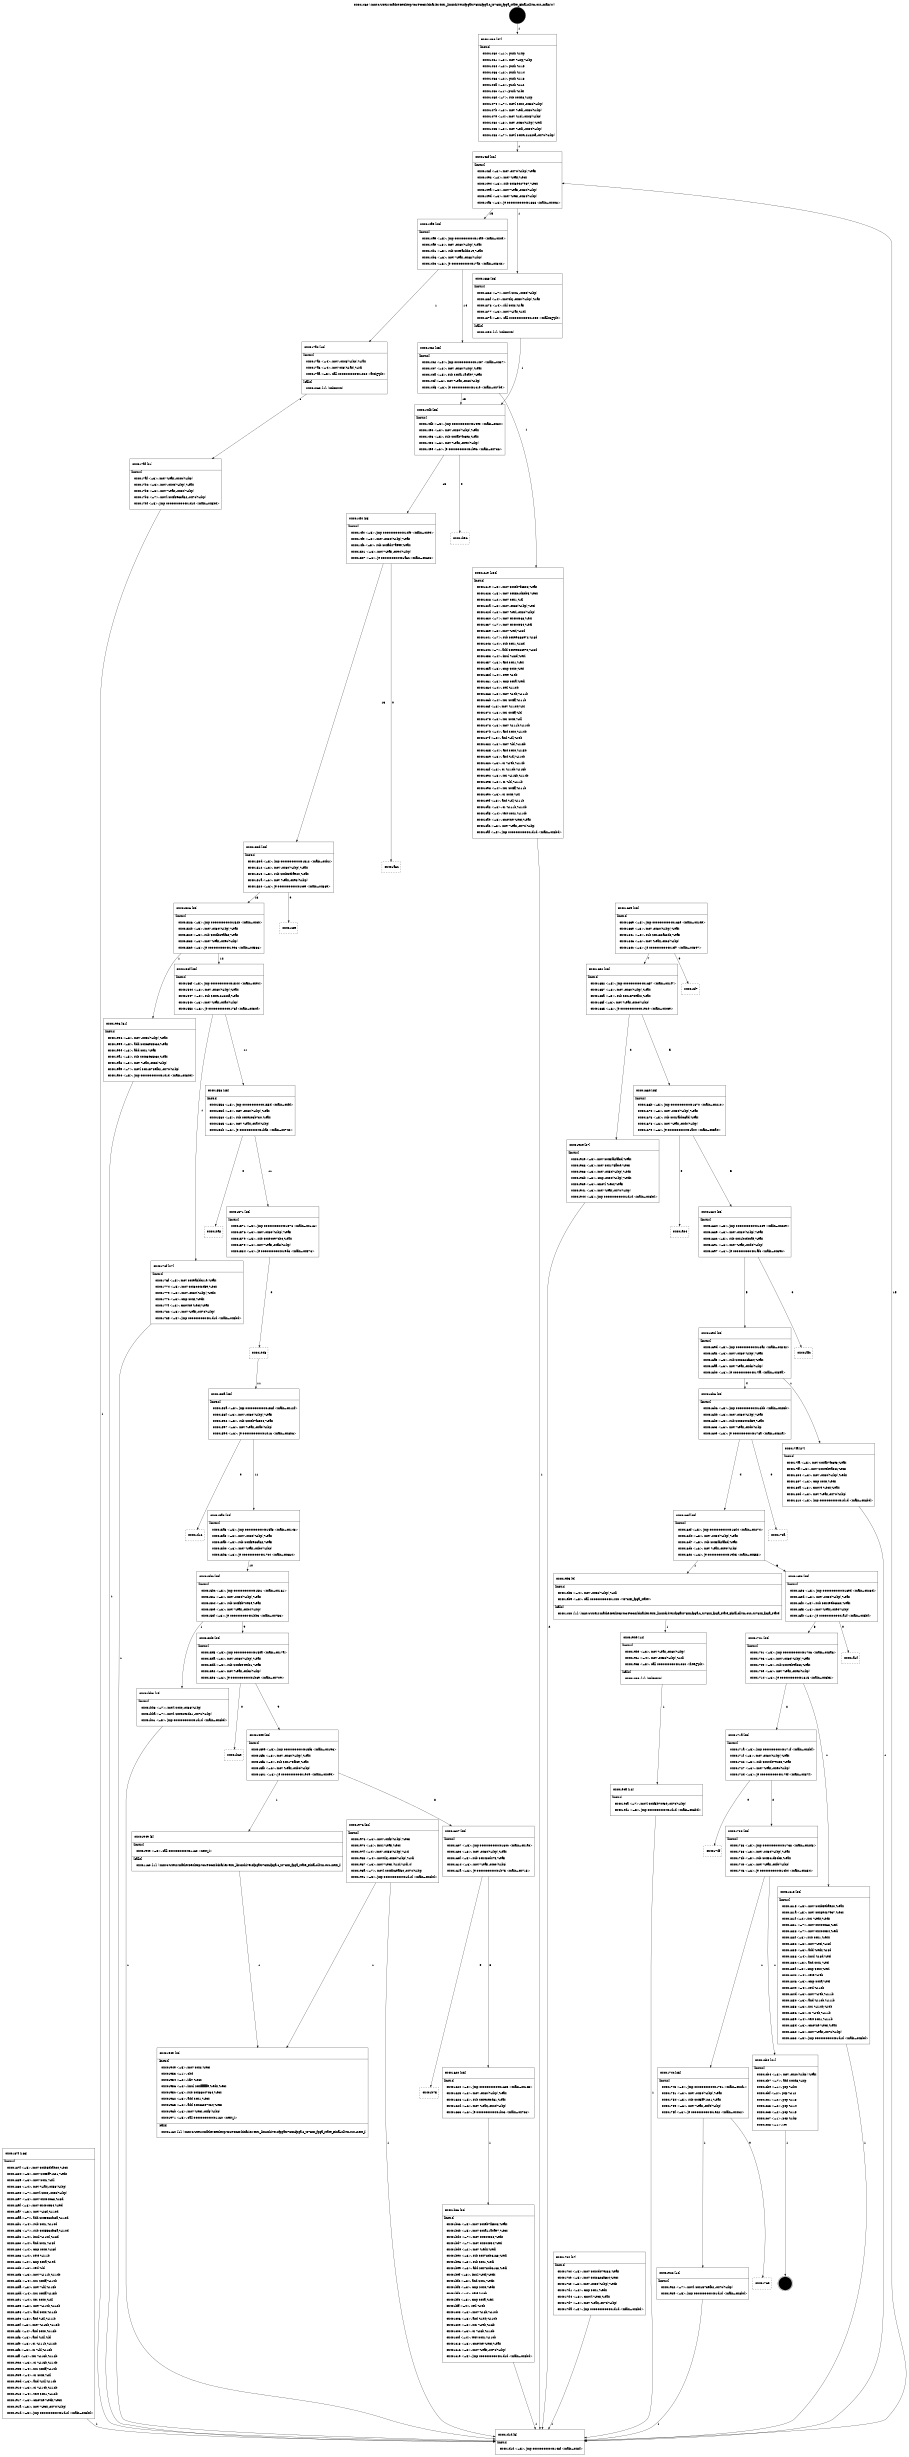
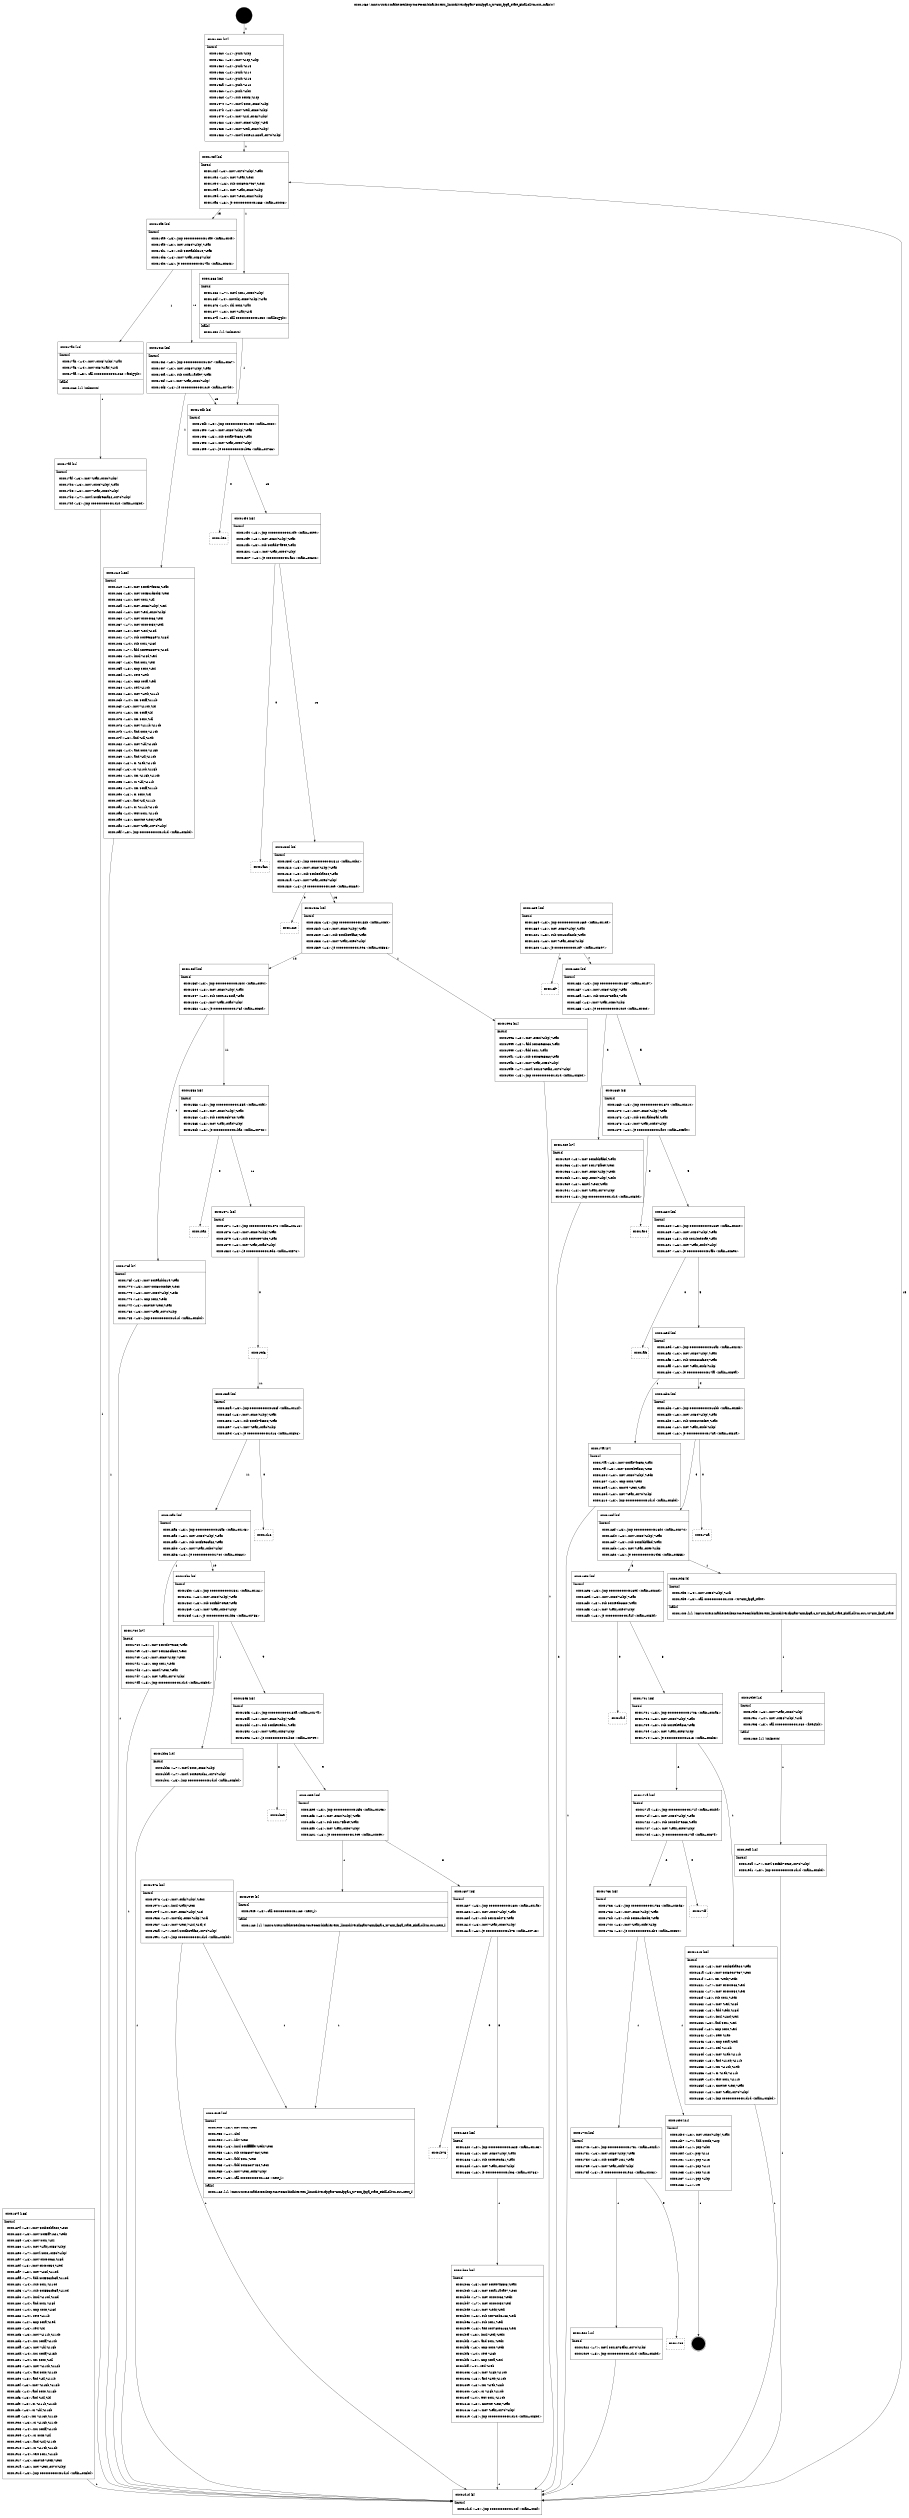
none -> (166, 1591)
